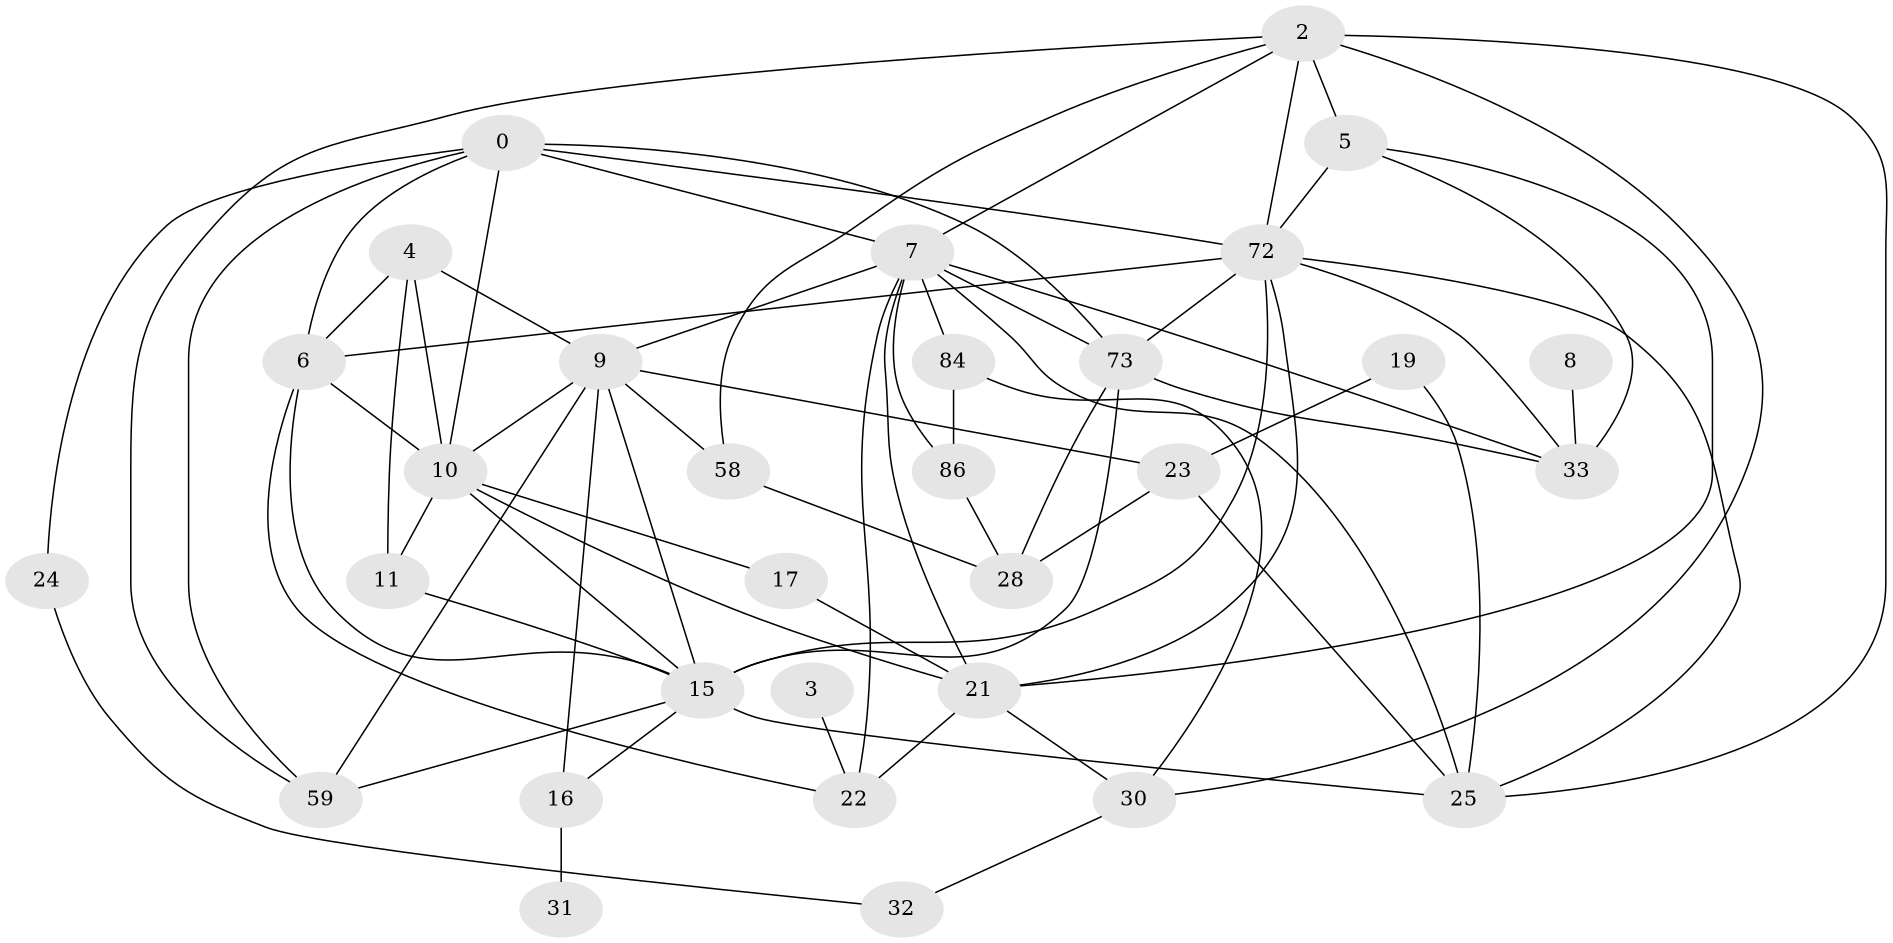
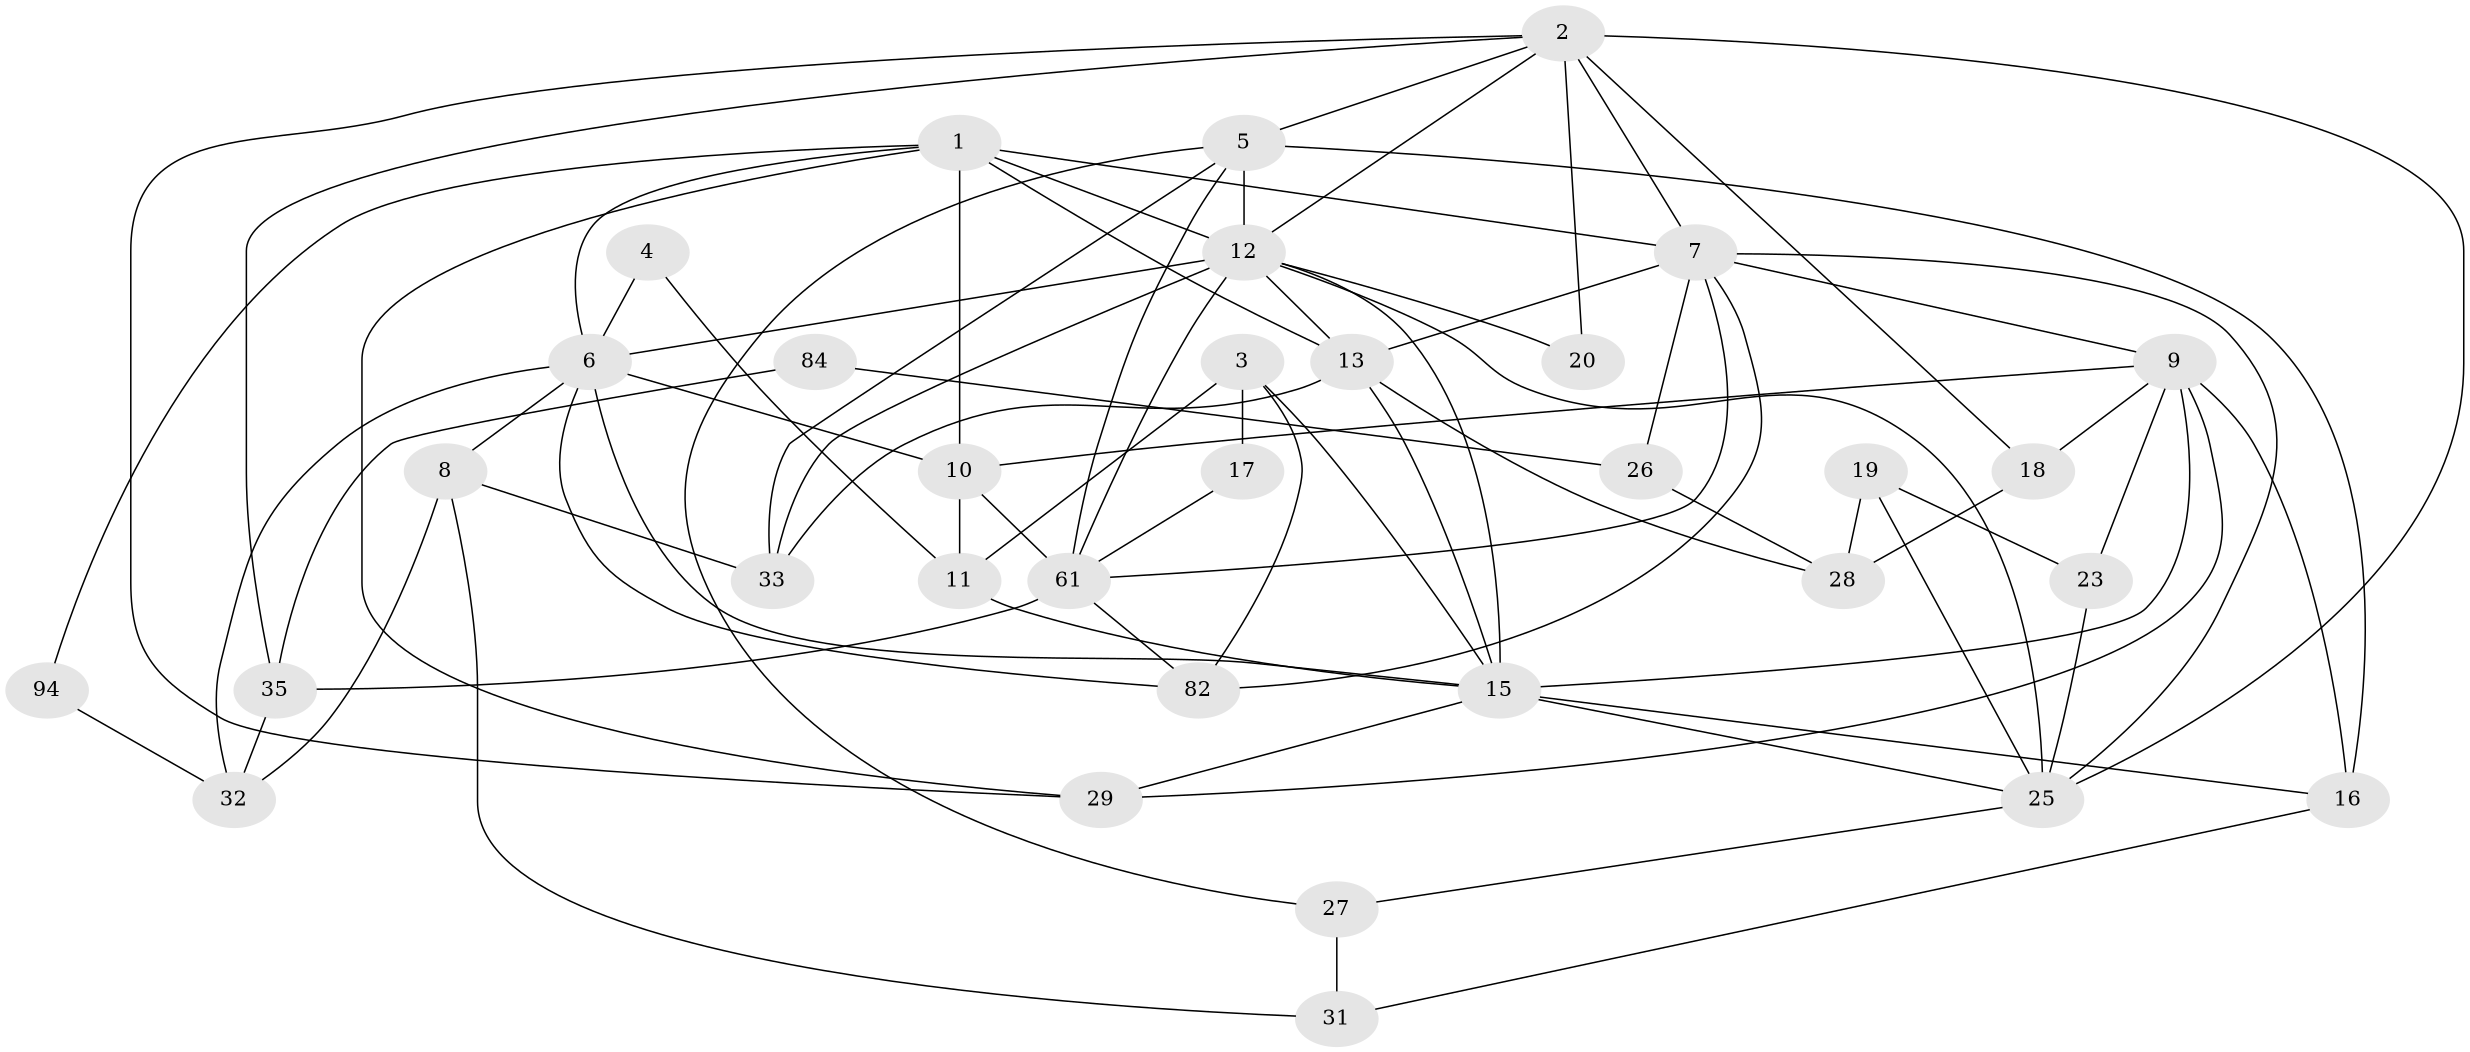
(503, 143) -> (960, 143)
none -> (2015, 235)
(1262, 252) -> (1244, 252)
(506, 307) -> none
(933, 307) -> none
(1246, 358) -> none
(428, 362) -> none
(1121, 362) -> (1352, 362)
none -> (1583, 362)
none -> (502, 428)
(728, 471) -> (2033, 471)
(954, 471) -> (1641, 471)
none -> (1101, 471)
none -> (288, 492)
(616, 526) -> (1243, 429)
(1087, 532) -> (1855, 526)
(569, 577) -> (1380, 520)
(47, 581) -> (47, 690)
none -> (371, 653)
(979, 690) -> (1069, 581)
(321, 800) -> (1101, 800)
(855, 800) -> (1198, 690)
(1135, 800) -> (275, 690)
none -> (1337, 909)
none -> (709, 946)
